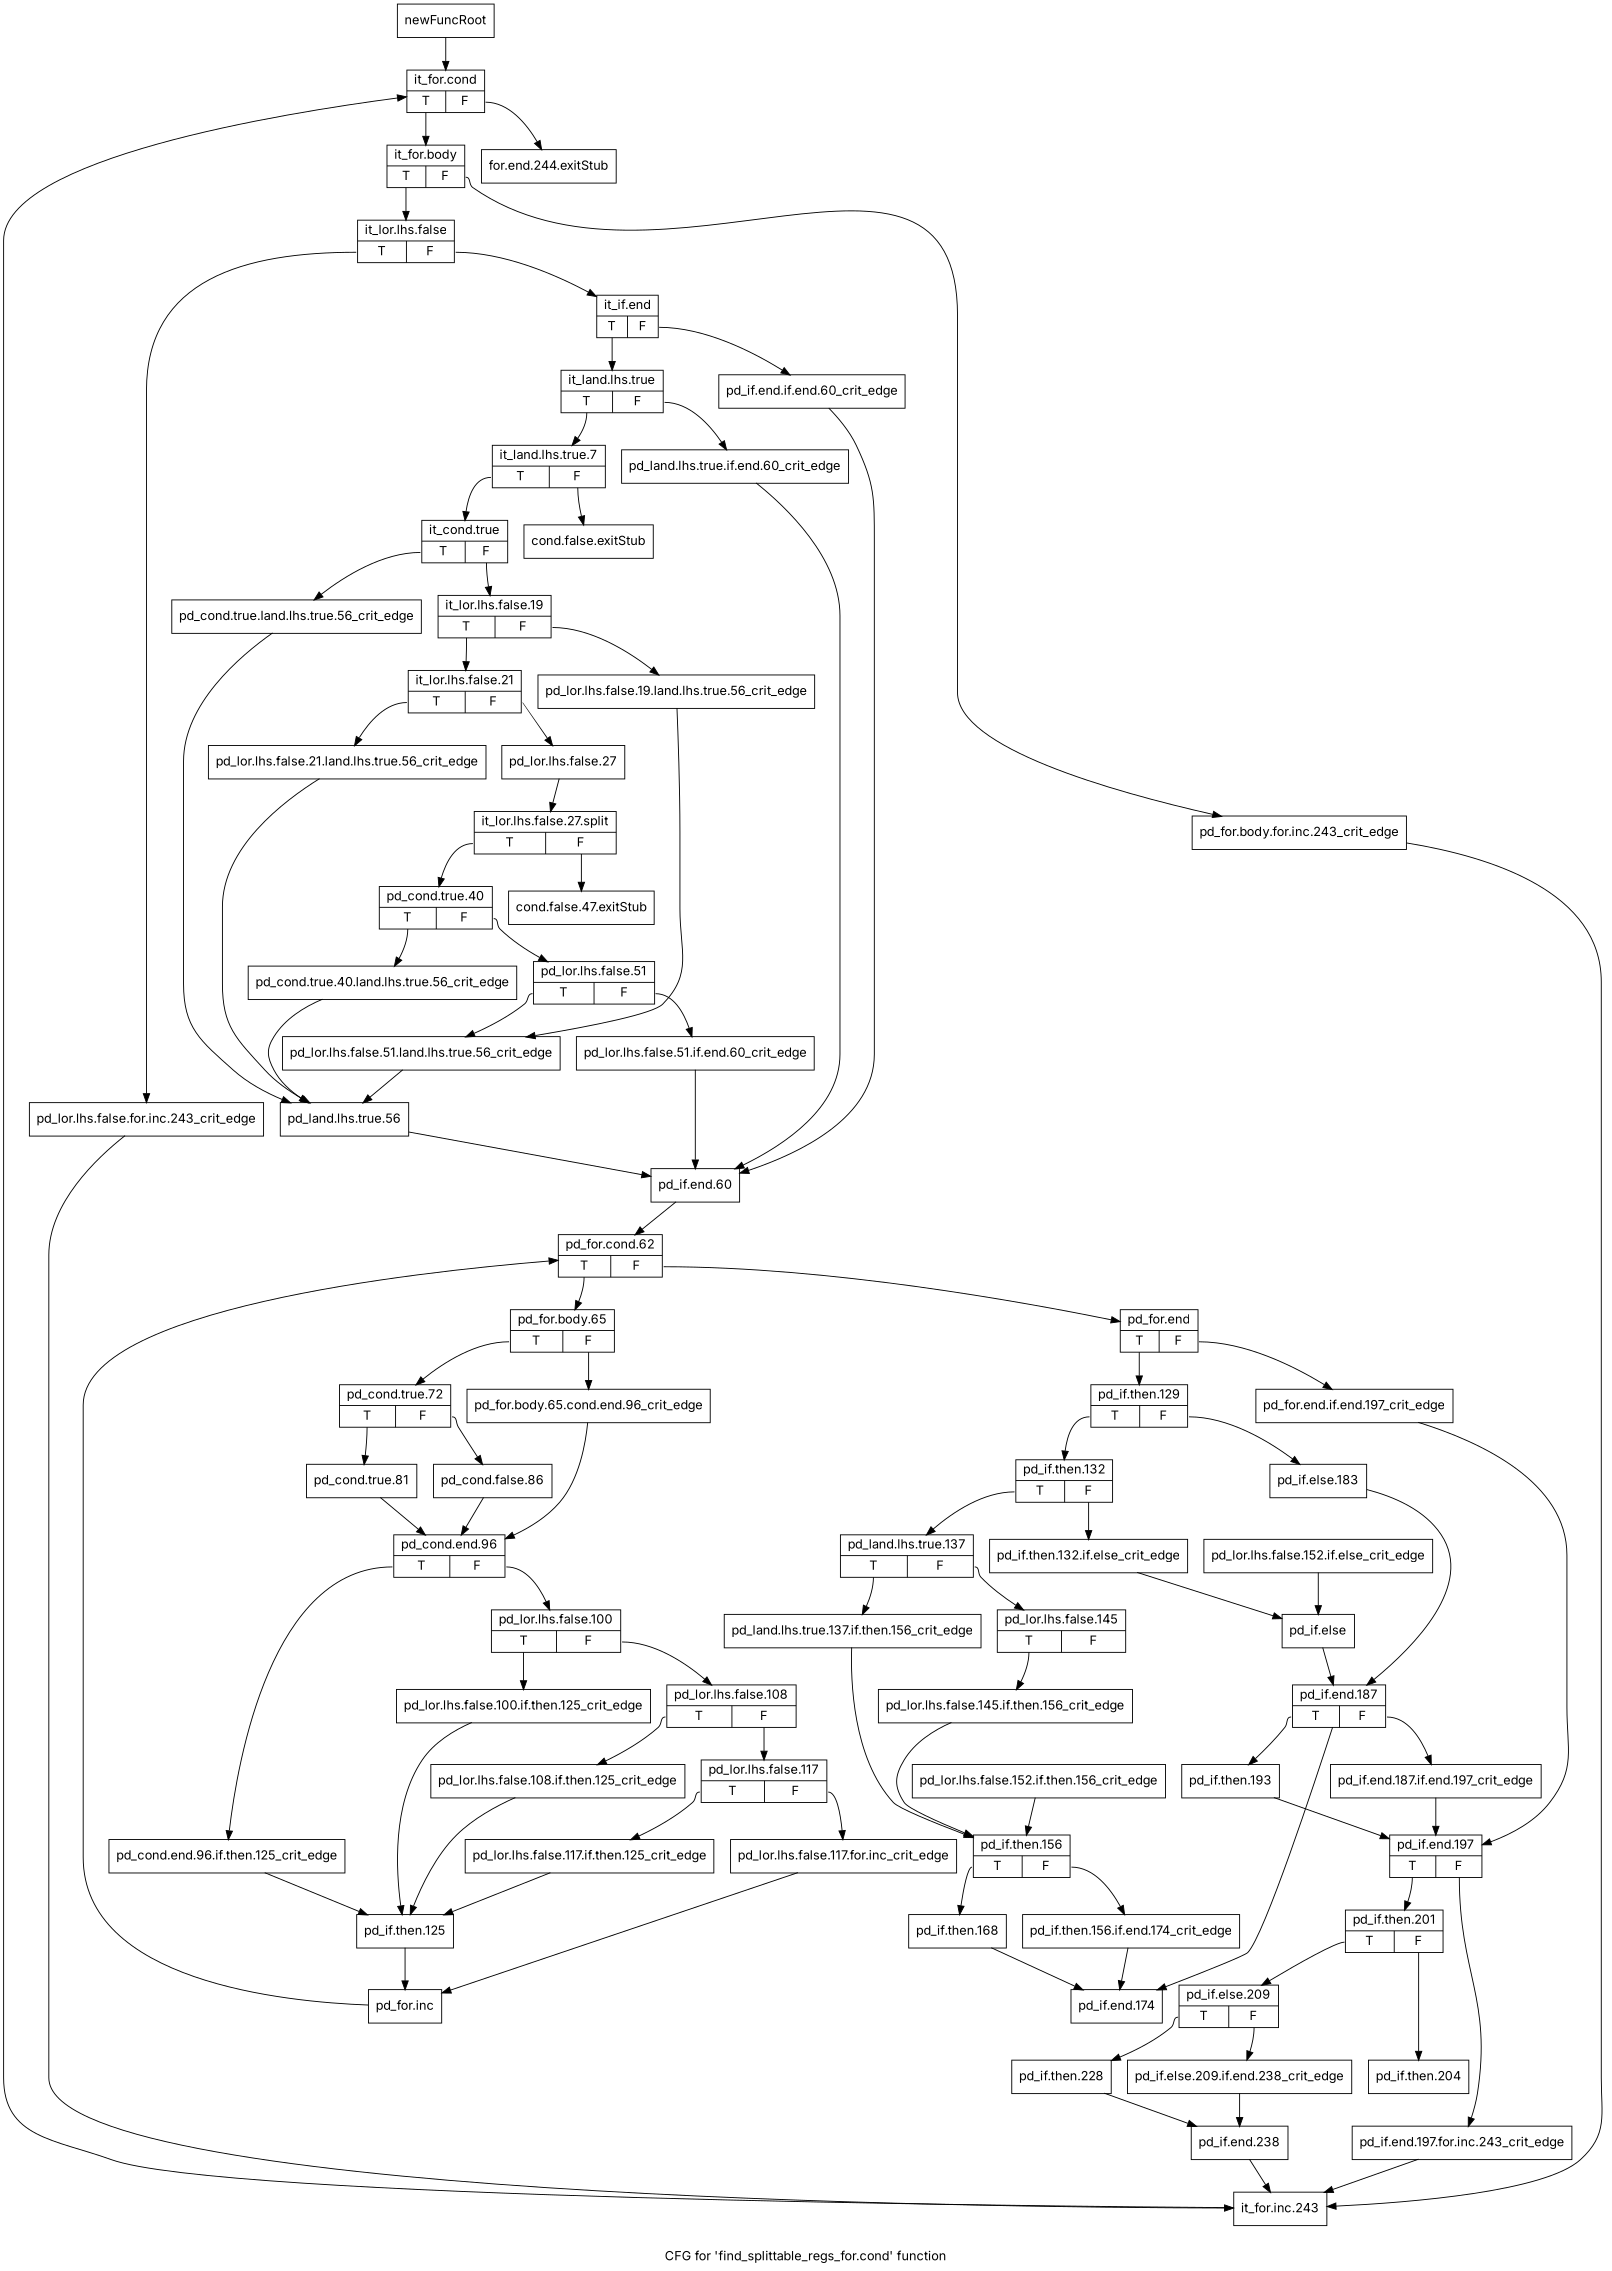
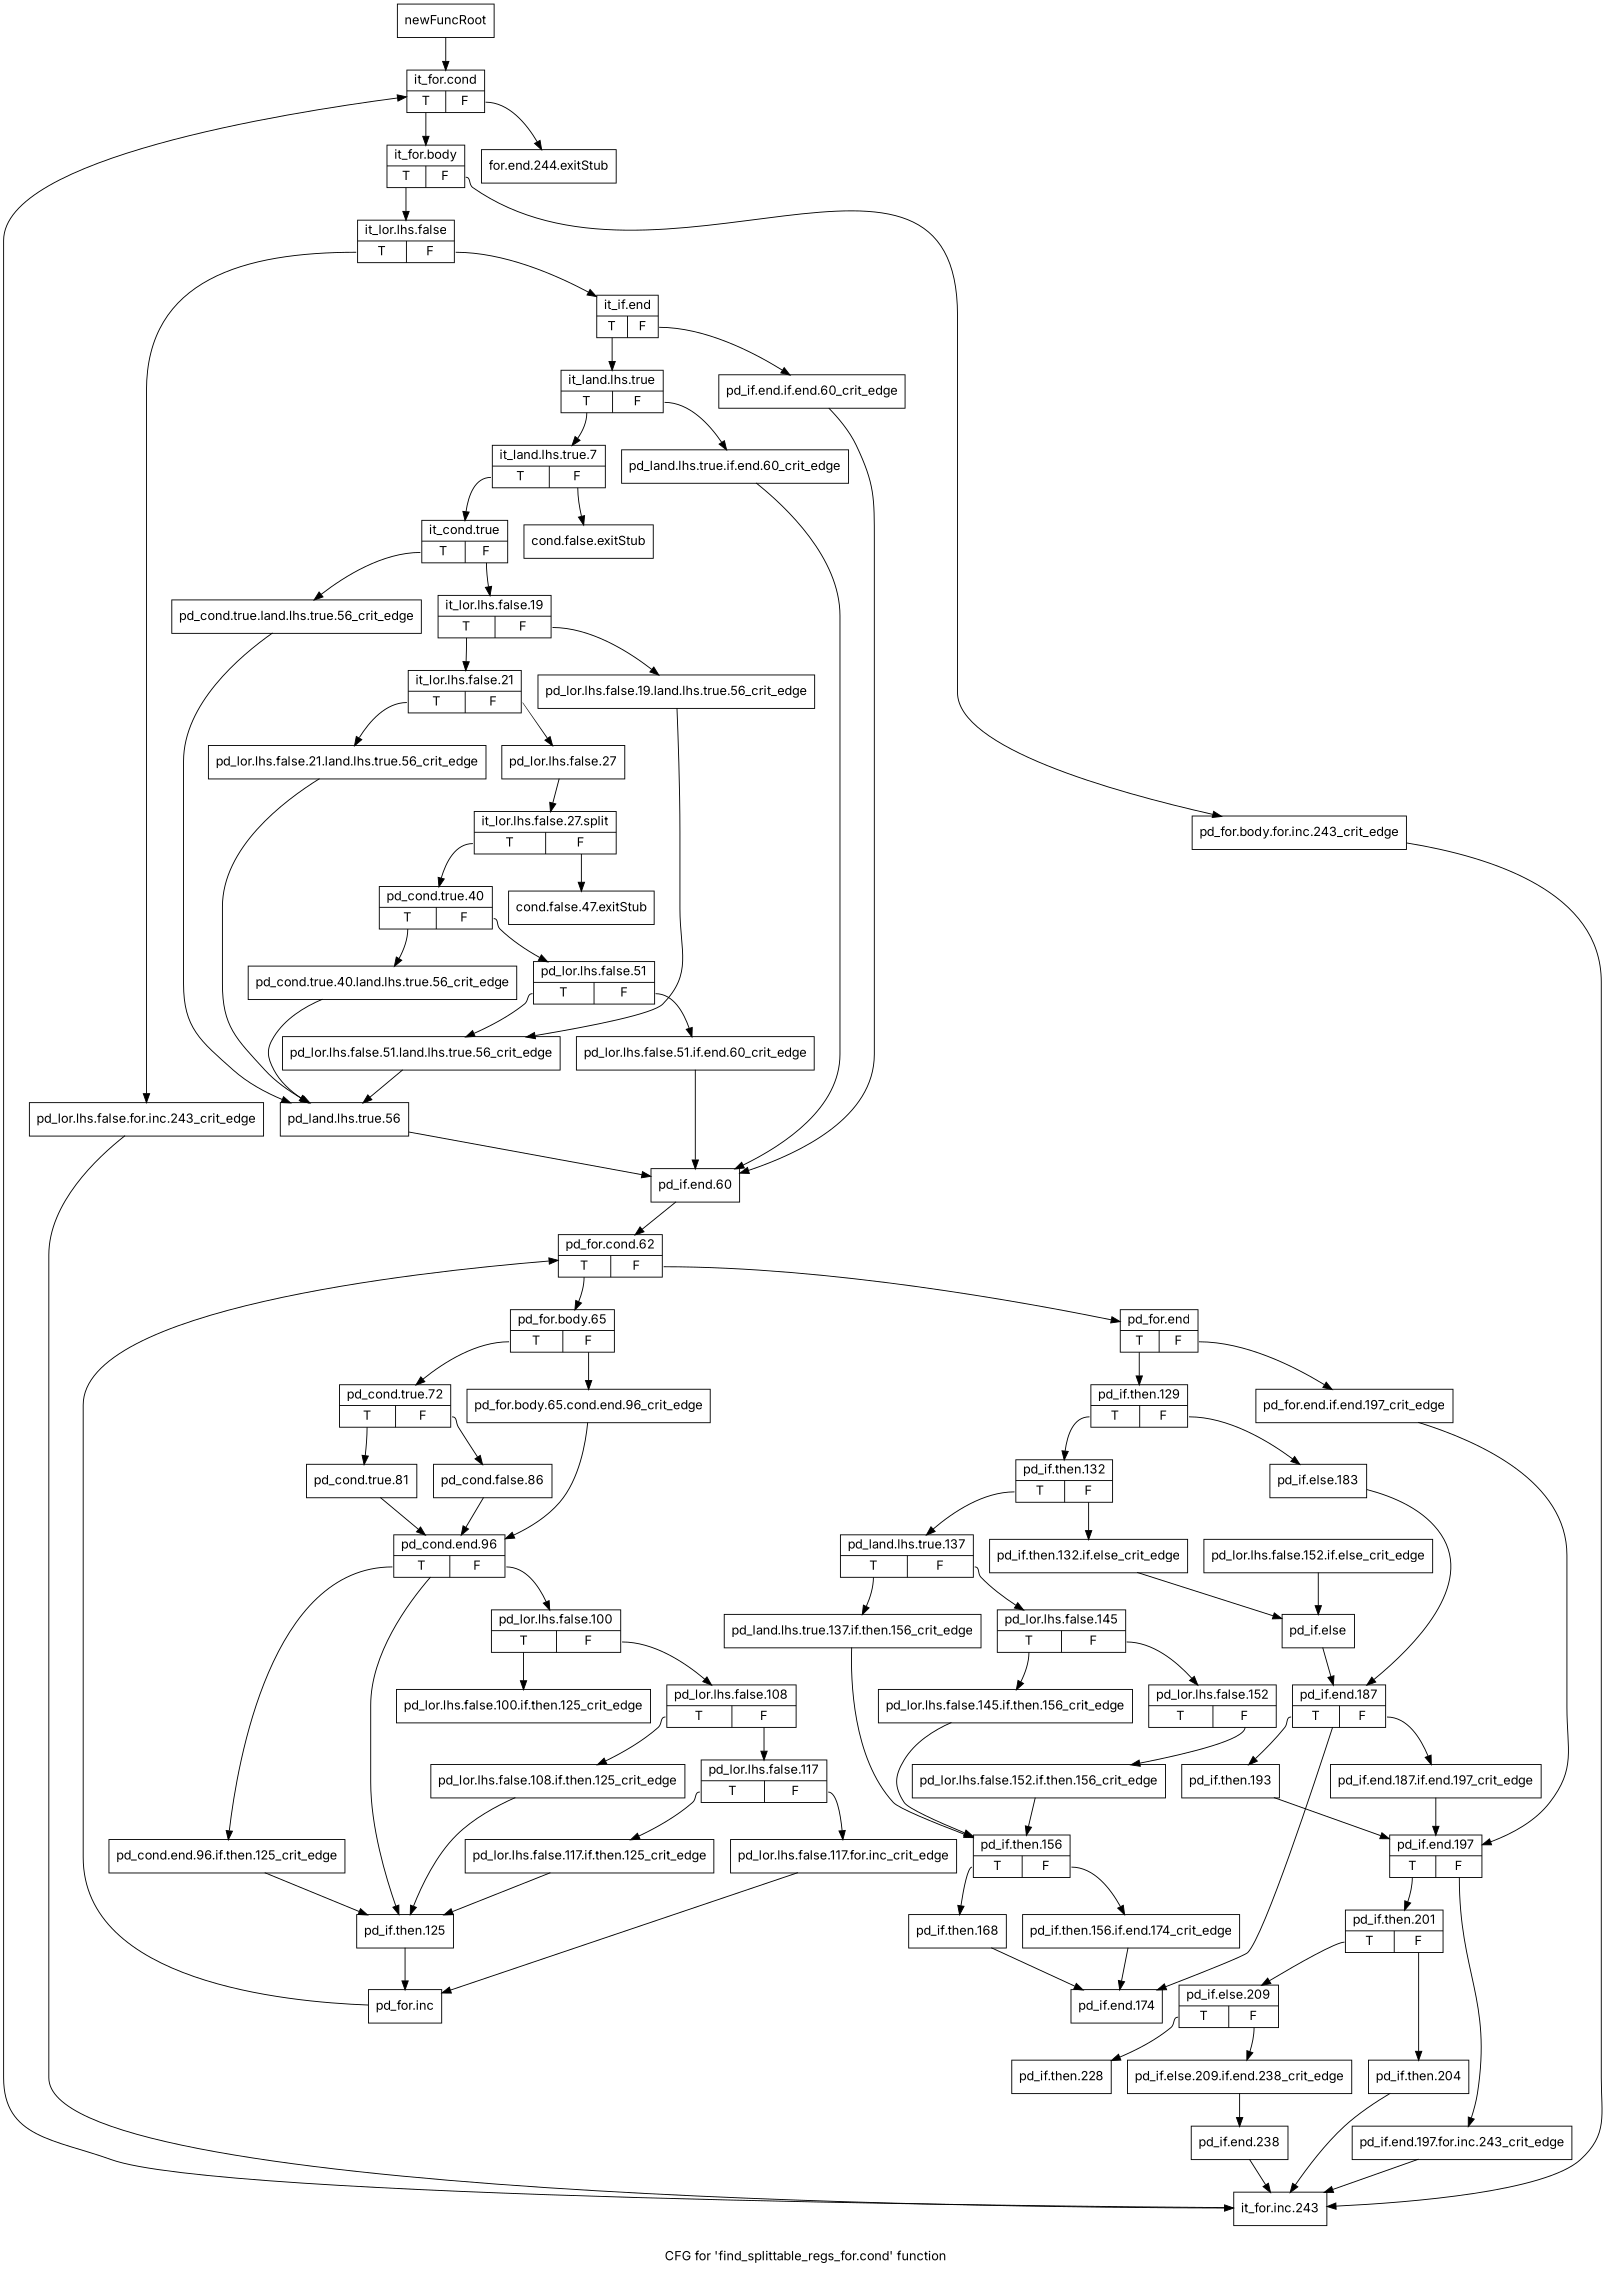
none -> (1212, 1706)
(405, 1800) -> (371, 1735)
(1146, 2108) -> none
none -> (1337, 2133)
